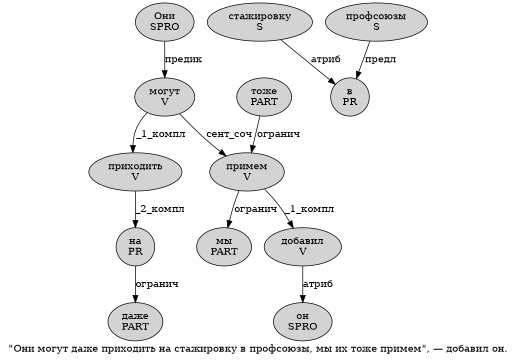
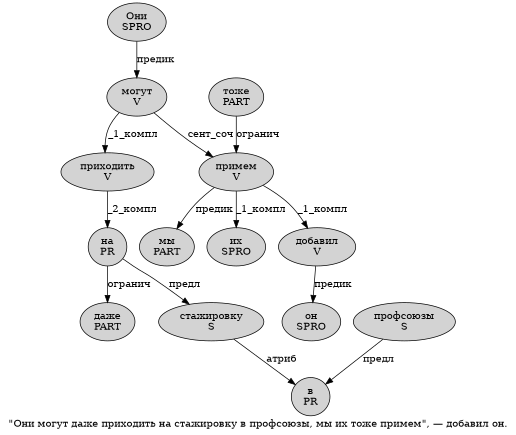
(256, 209) -> (214, 209)
none -> (236, 247)
none -> (154, 279)
(318, 284) -> (333, 284)
